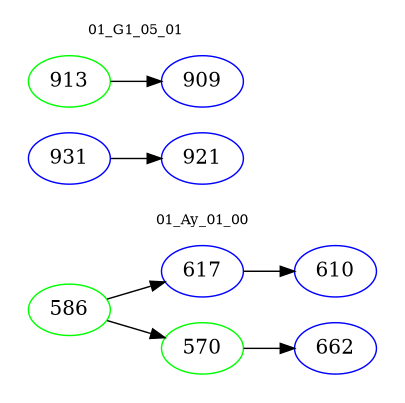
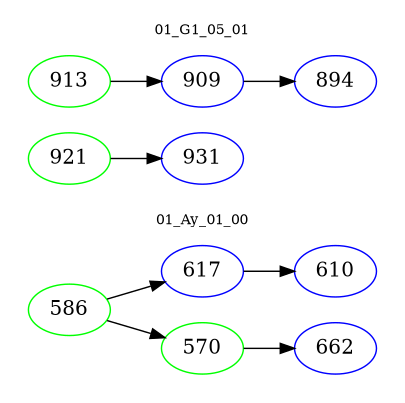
none -> (336, 81)
(129, 158) -> (129, 158)
(202, 158) -> (69, 158)
